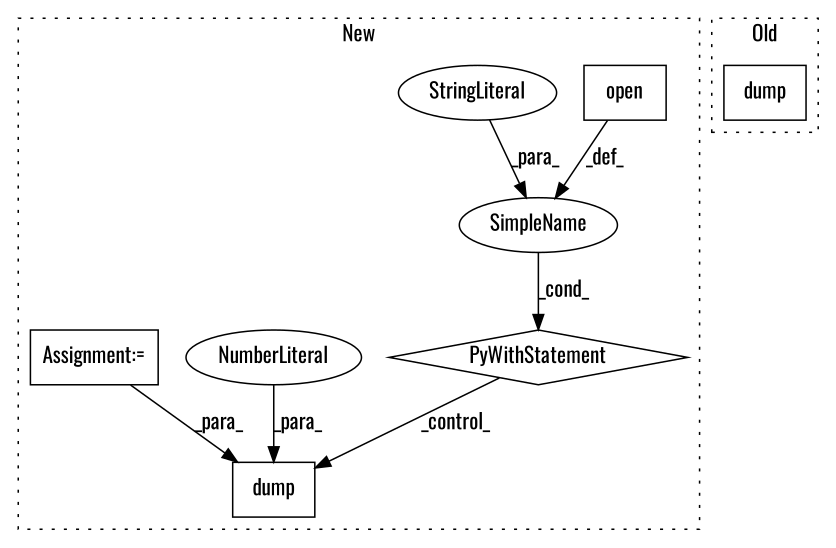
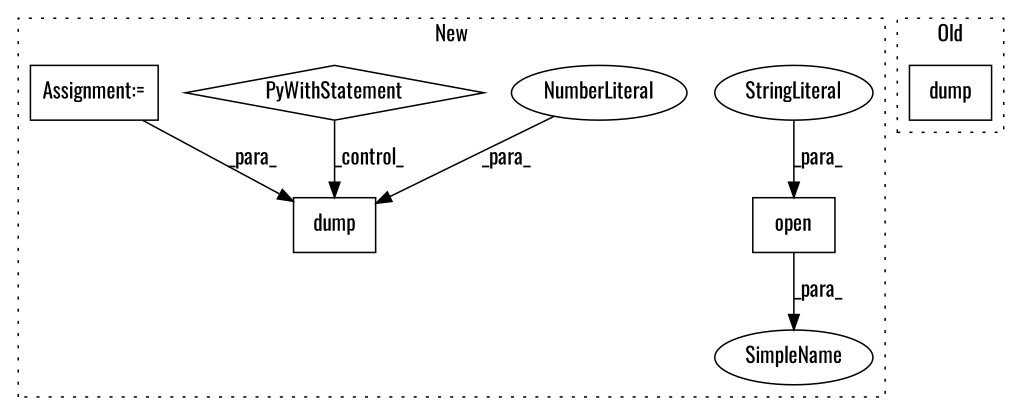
(505, 152) -> (794, 151)
(605, 159) -> (818, 291)
(538, 284) -> none
